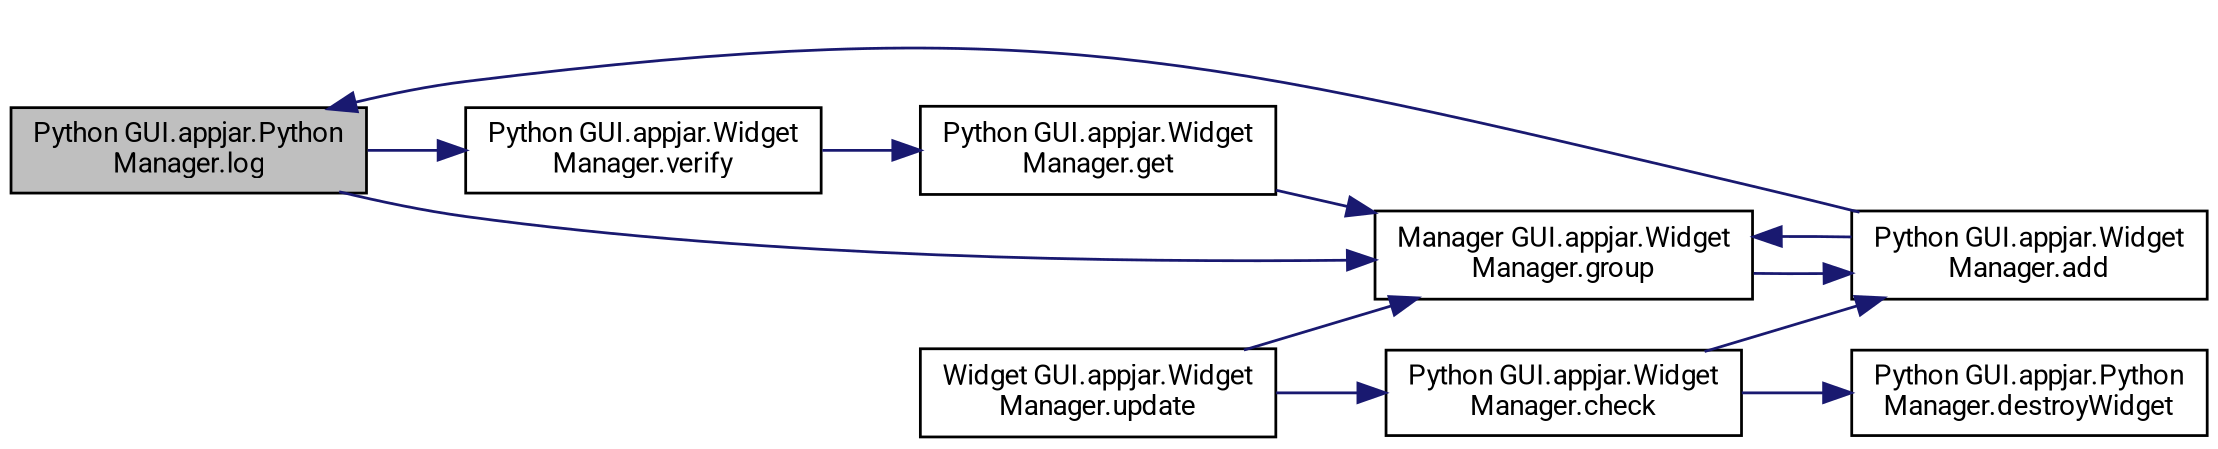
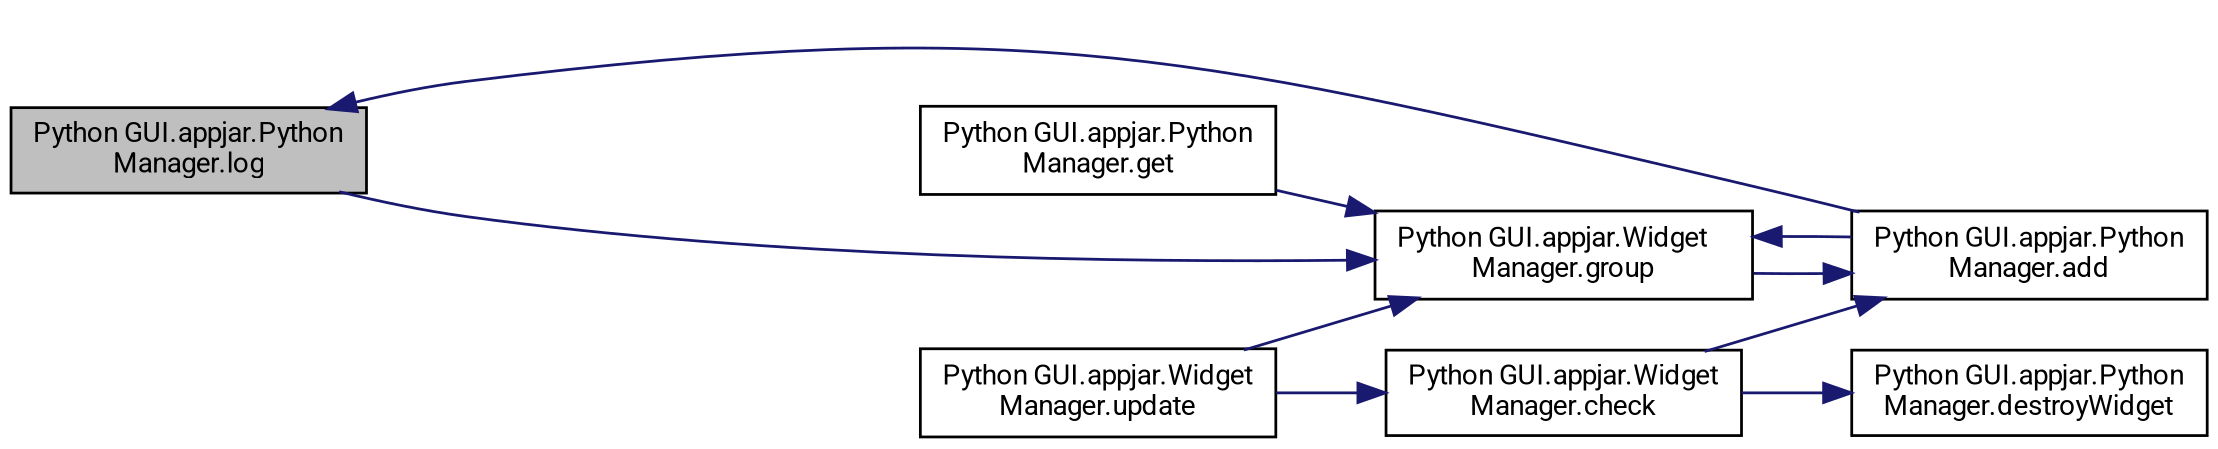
(643, 150) -> none
(1098, 150) -> (1098, 150)
(1564, 255) -> (1564, 255)
(2029, 255) -> (2029, 255)
(1098, 393) -> (1098, 393)
